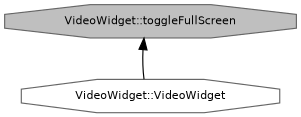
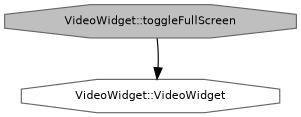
(143, 64) -> (158, 53)
